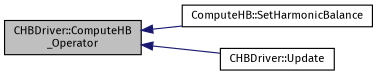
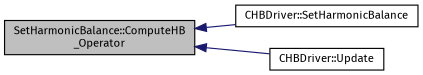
(277, 16) -> (327, 16)
(73, 38) -> (100, 38)
